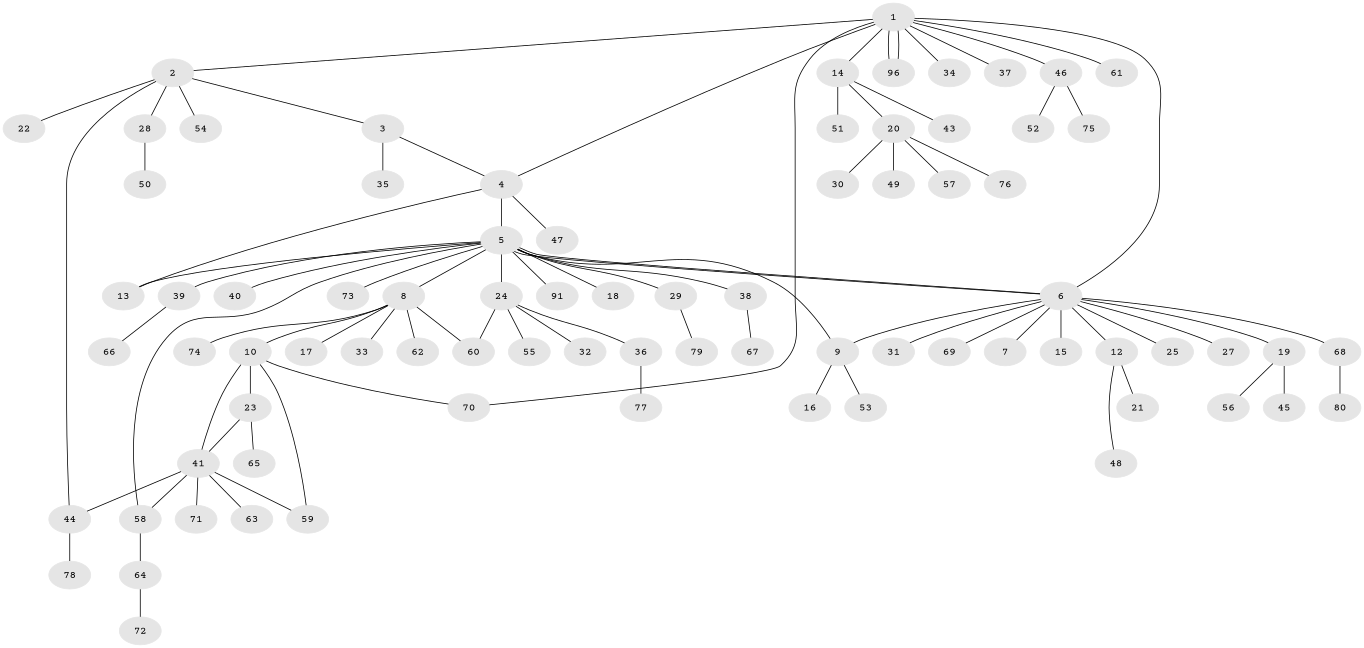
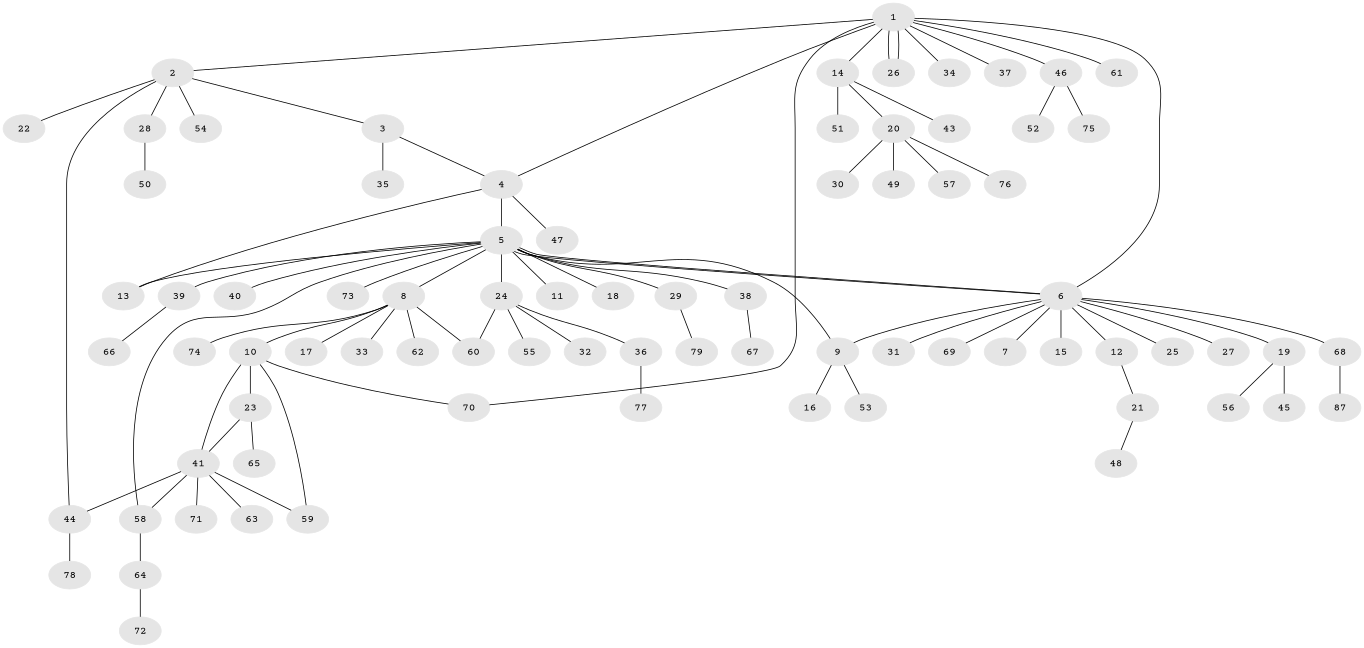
(894, 73) -> (894, 73)
(557, 296) -> (557, 296)
(1109, 408) -> (1127, 436)
(1340, 408) -> (1340, 408)
